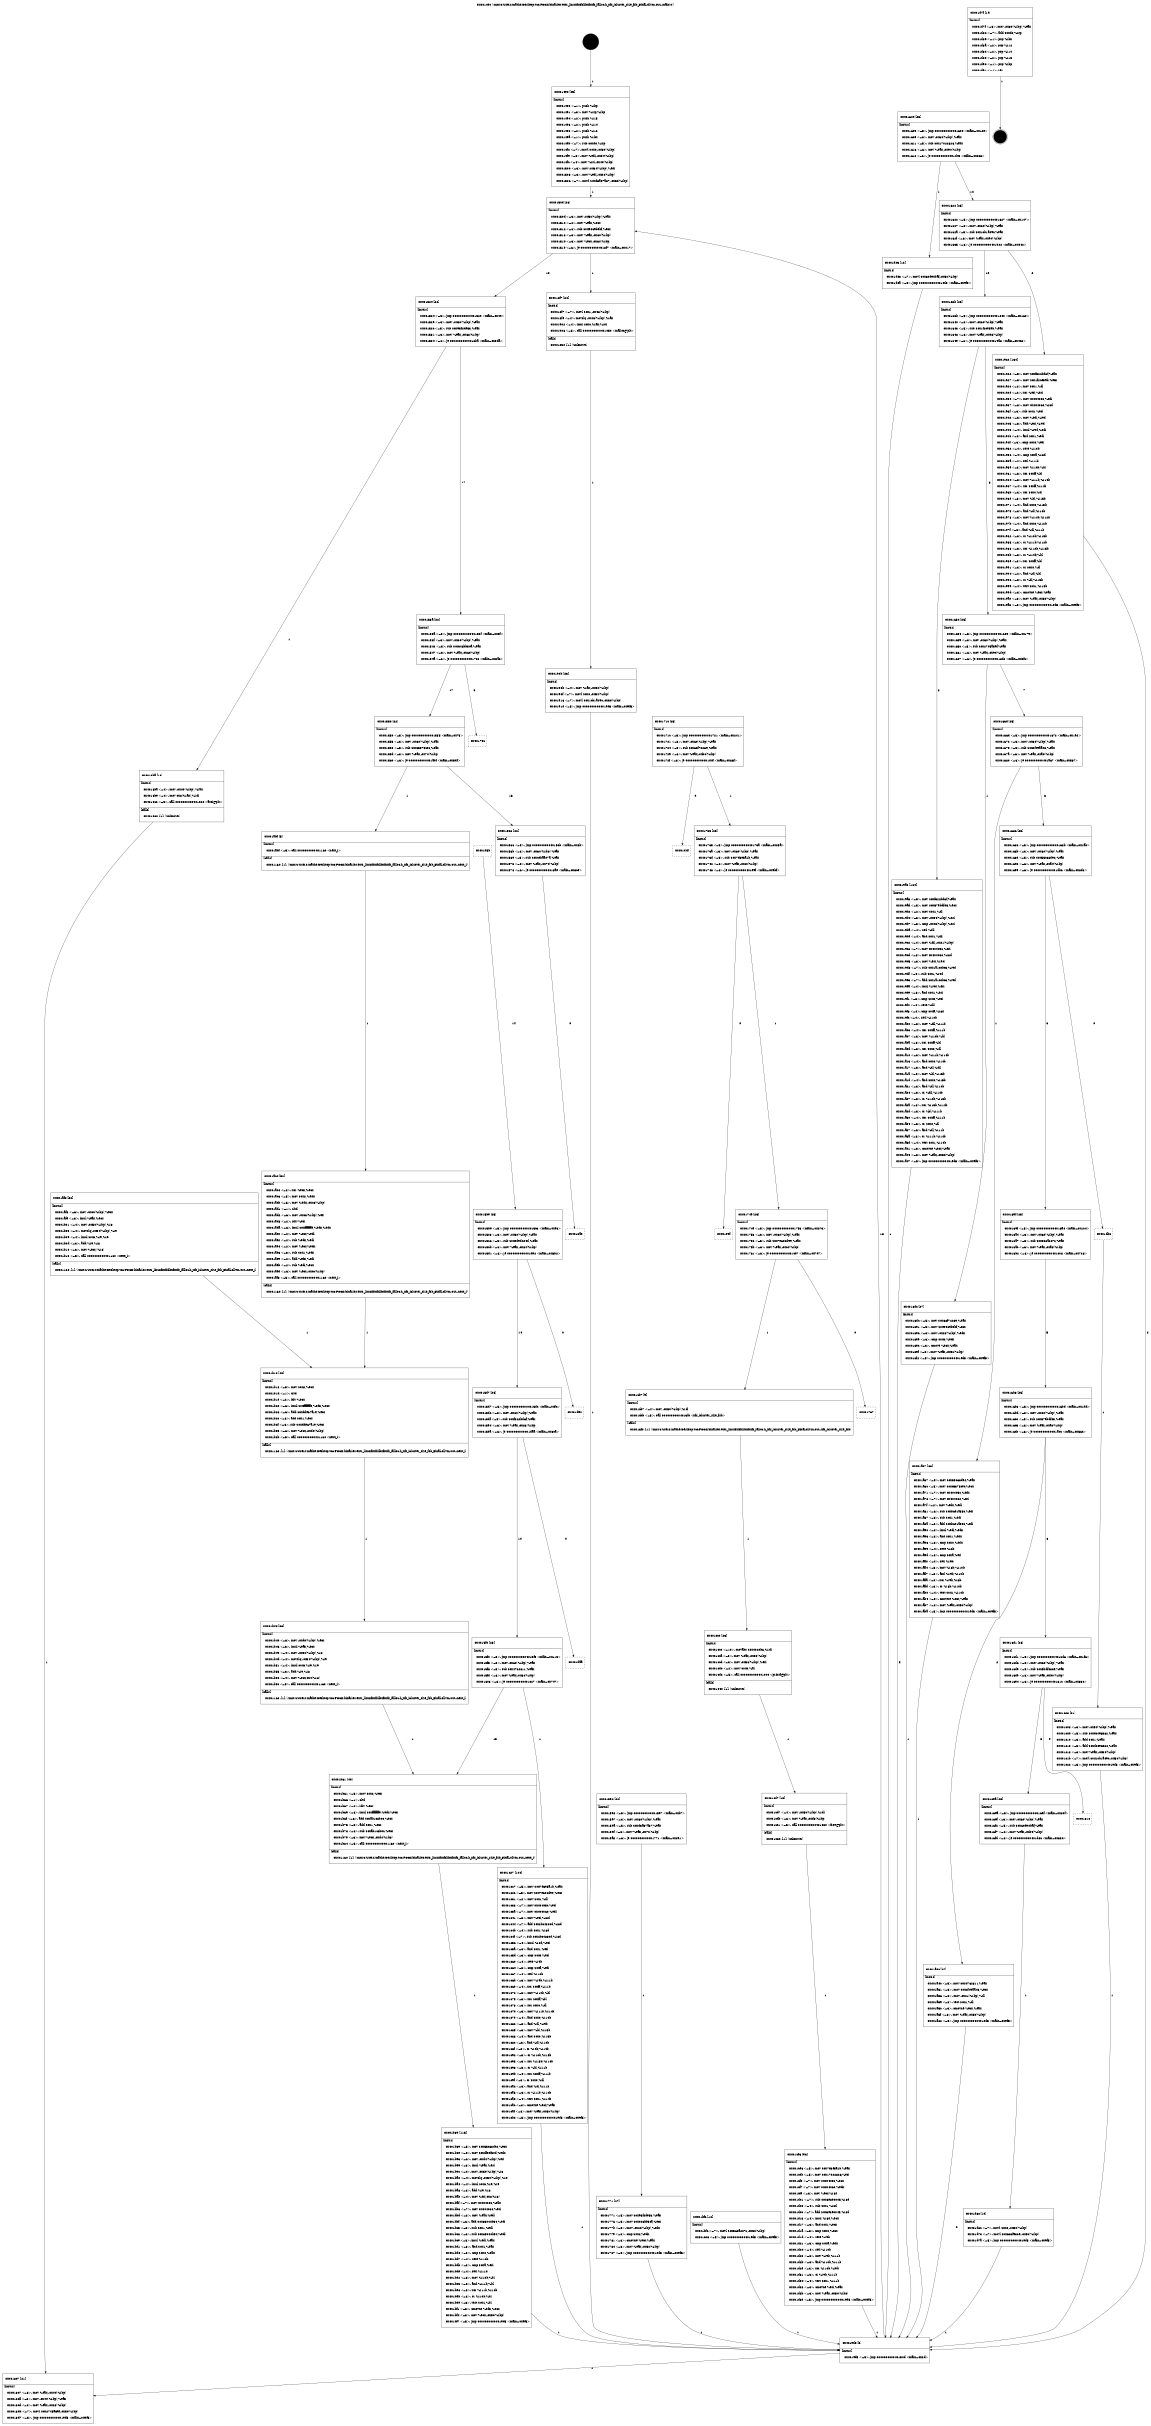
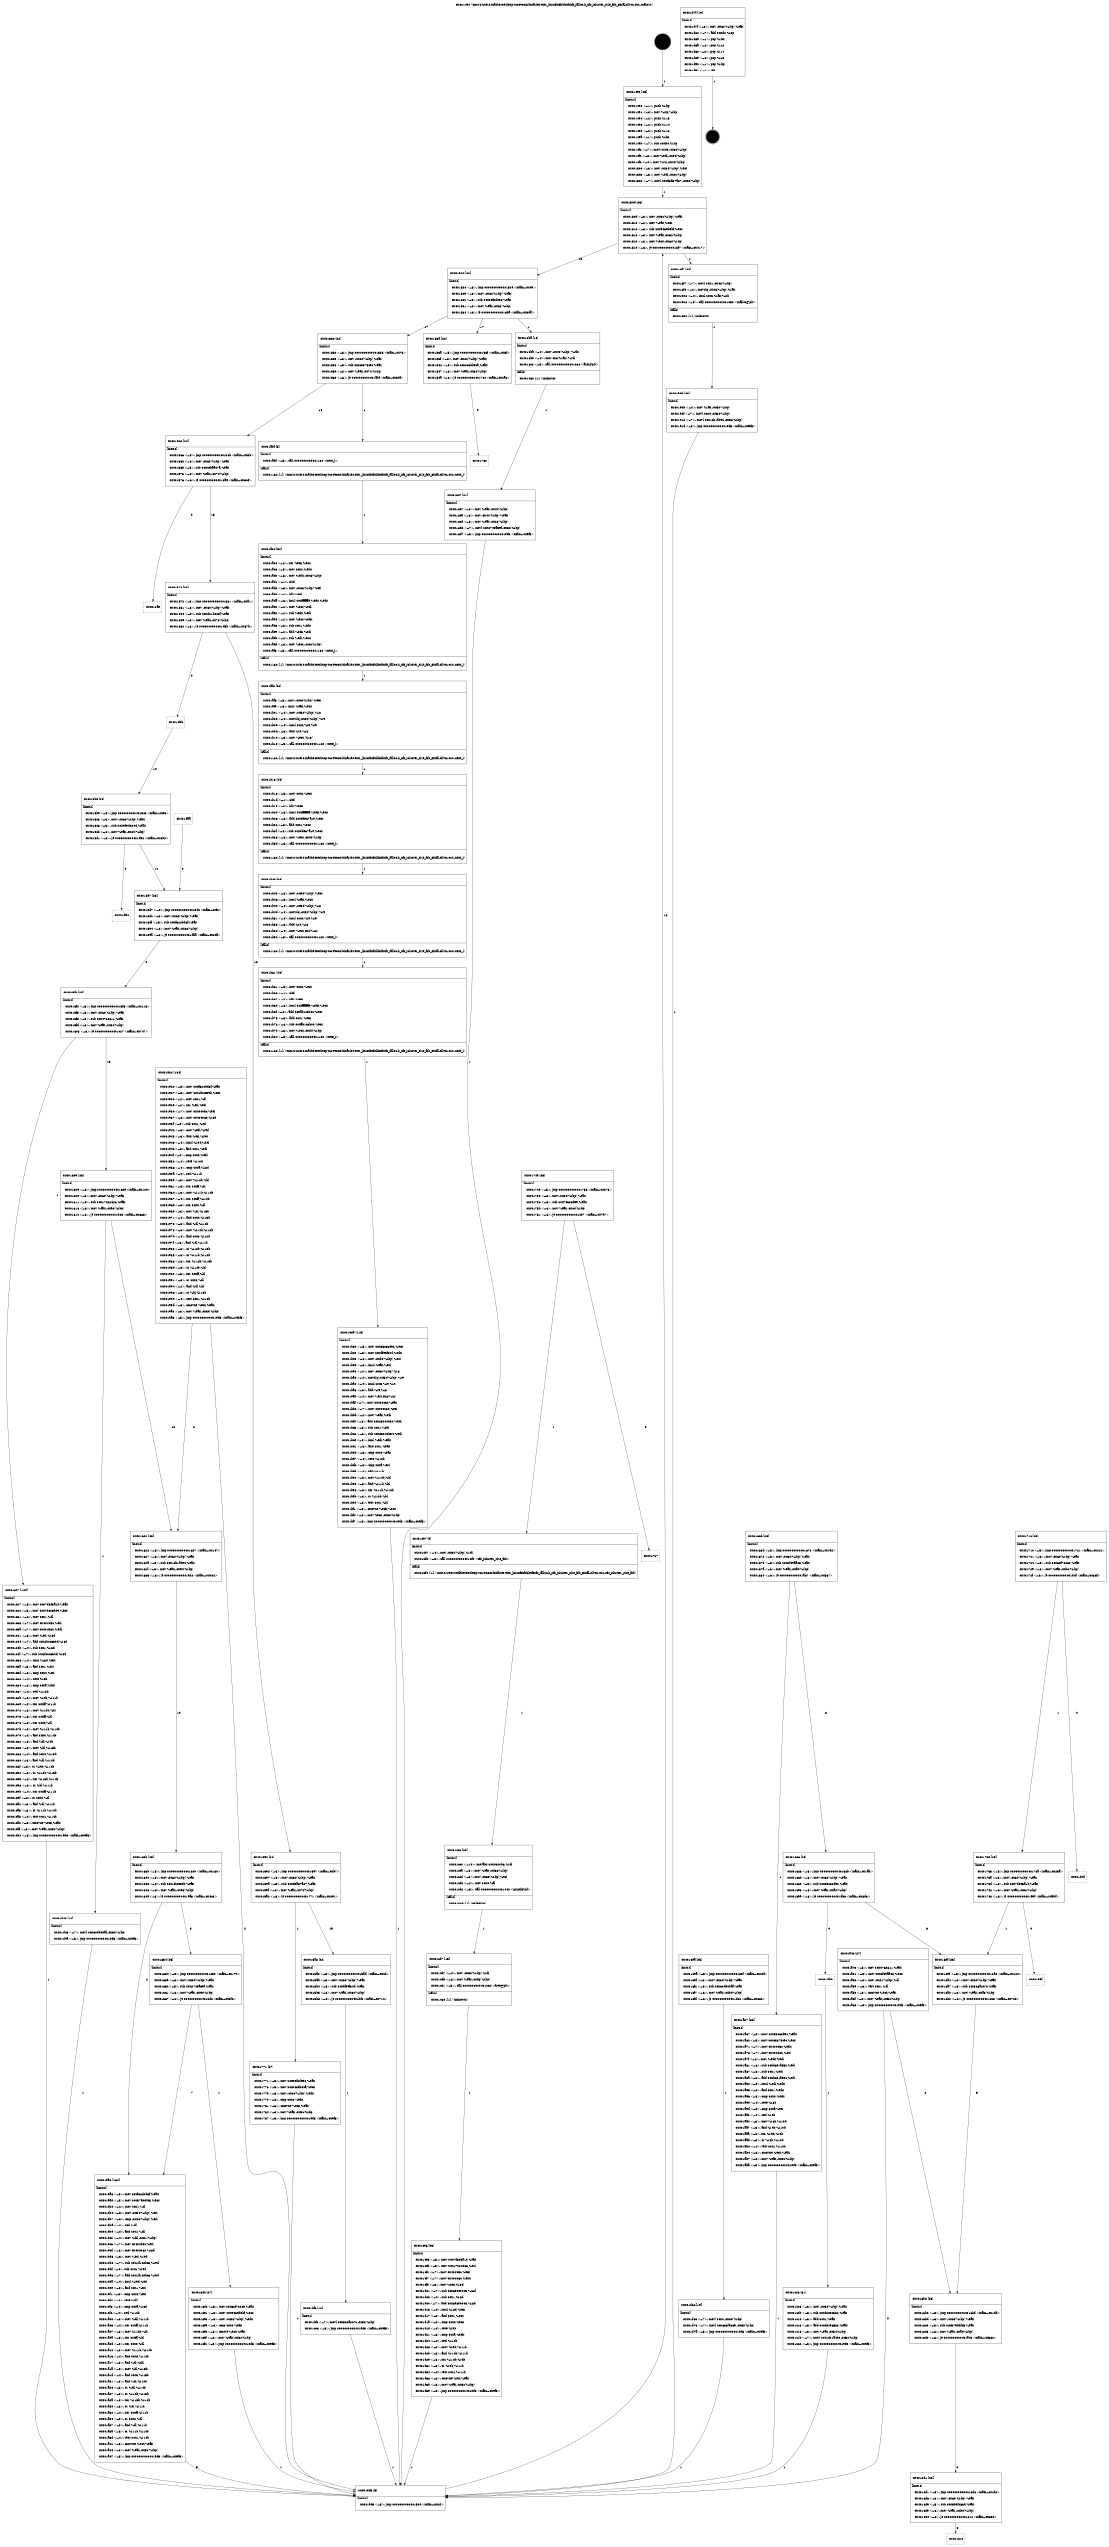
(1034, 298) -> (185, 1426)
none -> (210, 607)
(441, 689) -> (428, 325)
(1012, 690) -> (178, 2089)
(761, 1042) -> (999, 1927)
(365, 1332) -> (363, 675)
(519, 1539) -> (146, 962)
(548, 1546) -> (181, 857)
(967, 1693) -> (920, 2151)
(481, 1730) -> (106, 1103)
(1035, 1740) -> none
none -> (346, 1980)
(468, 2374) -> (439, 1514)
